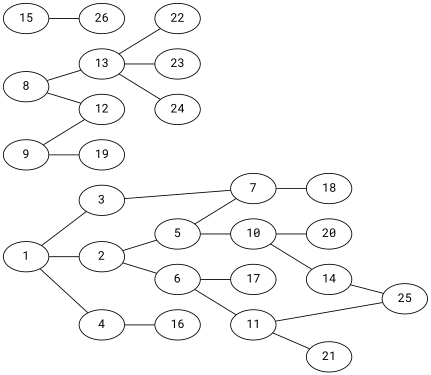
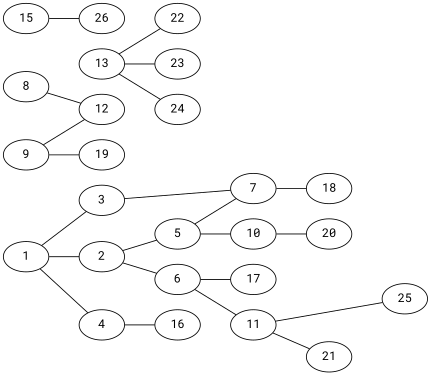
(64, 75) -> none
(329, 279) -> none
